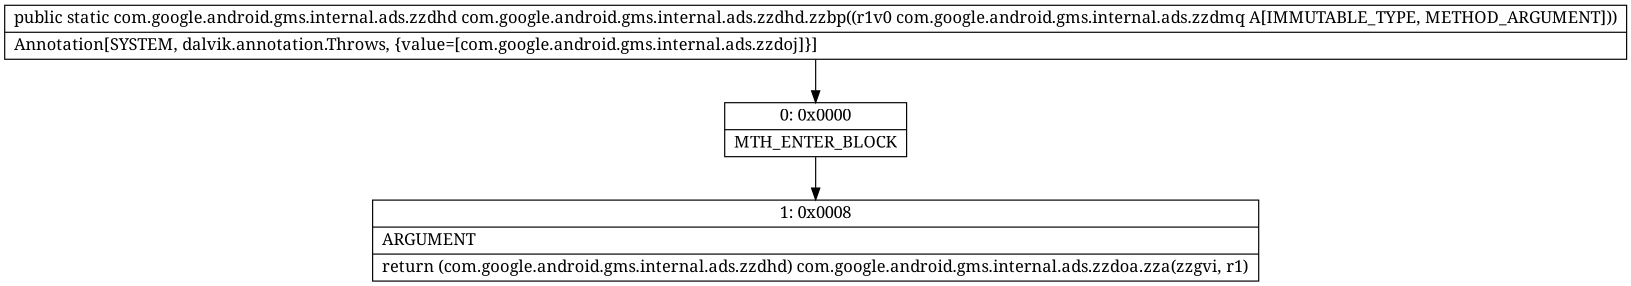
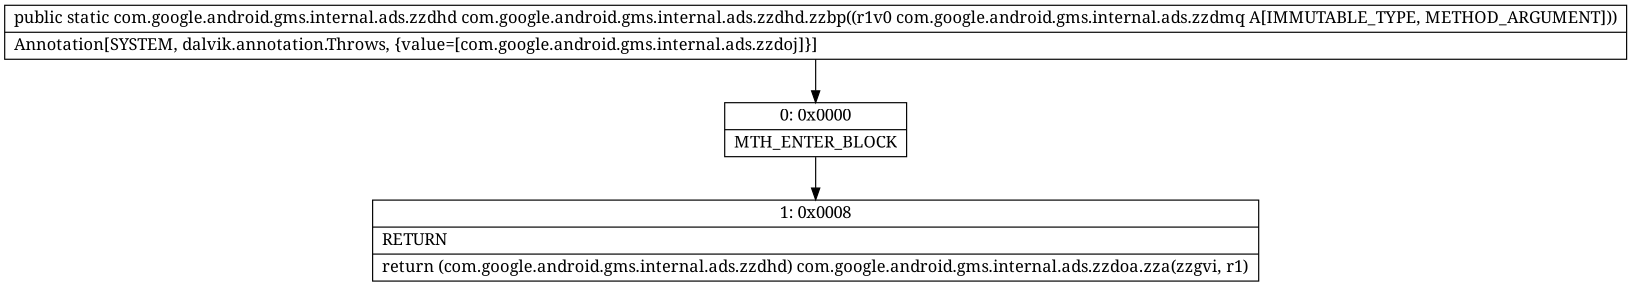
(429, 240) -> (415, 240)
